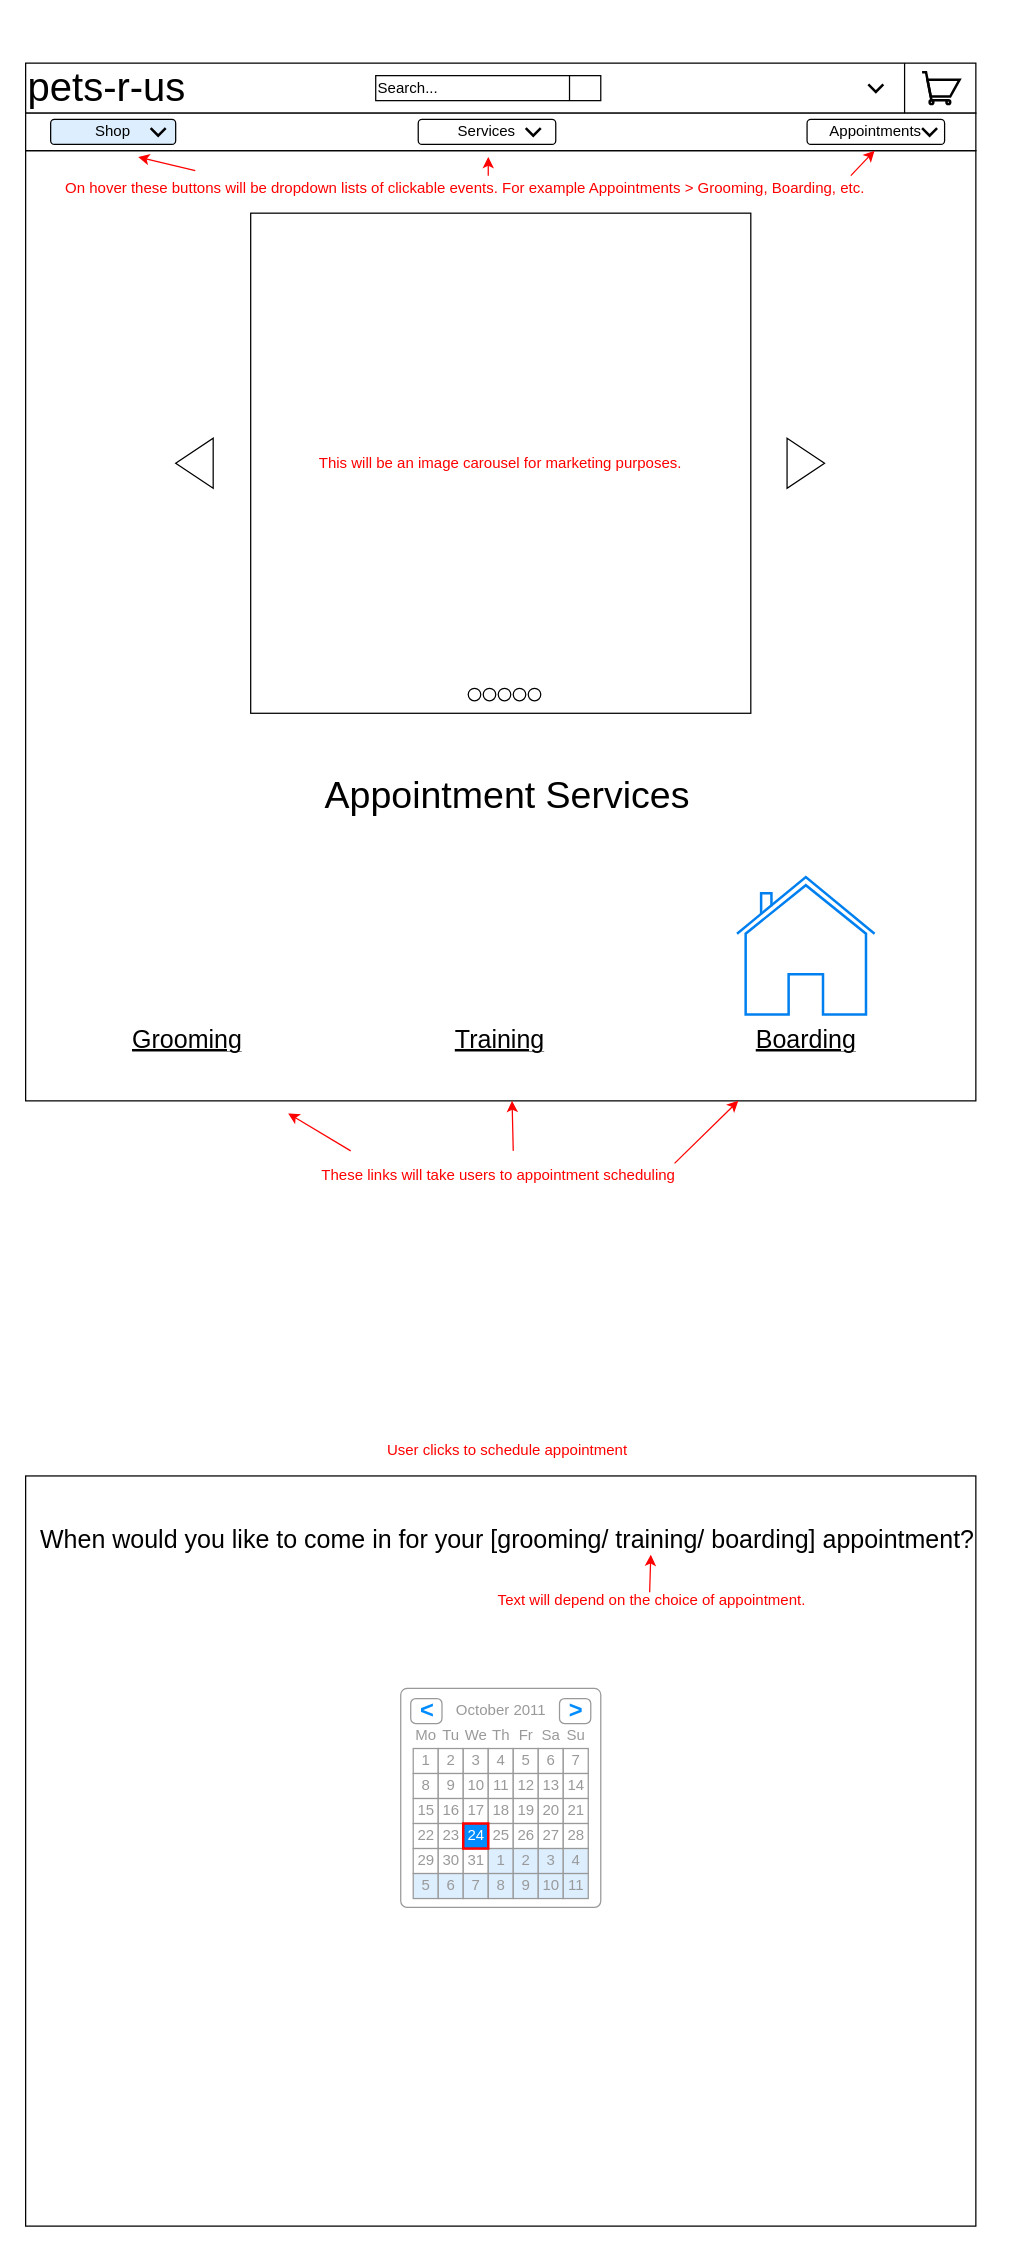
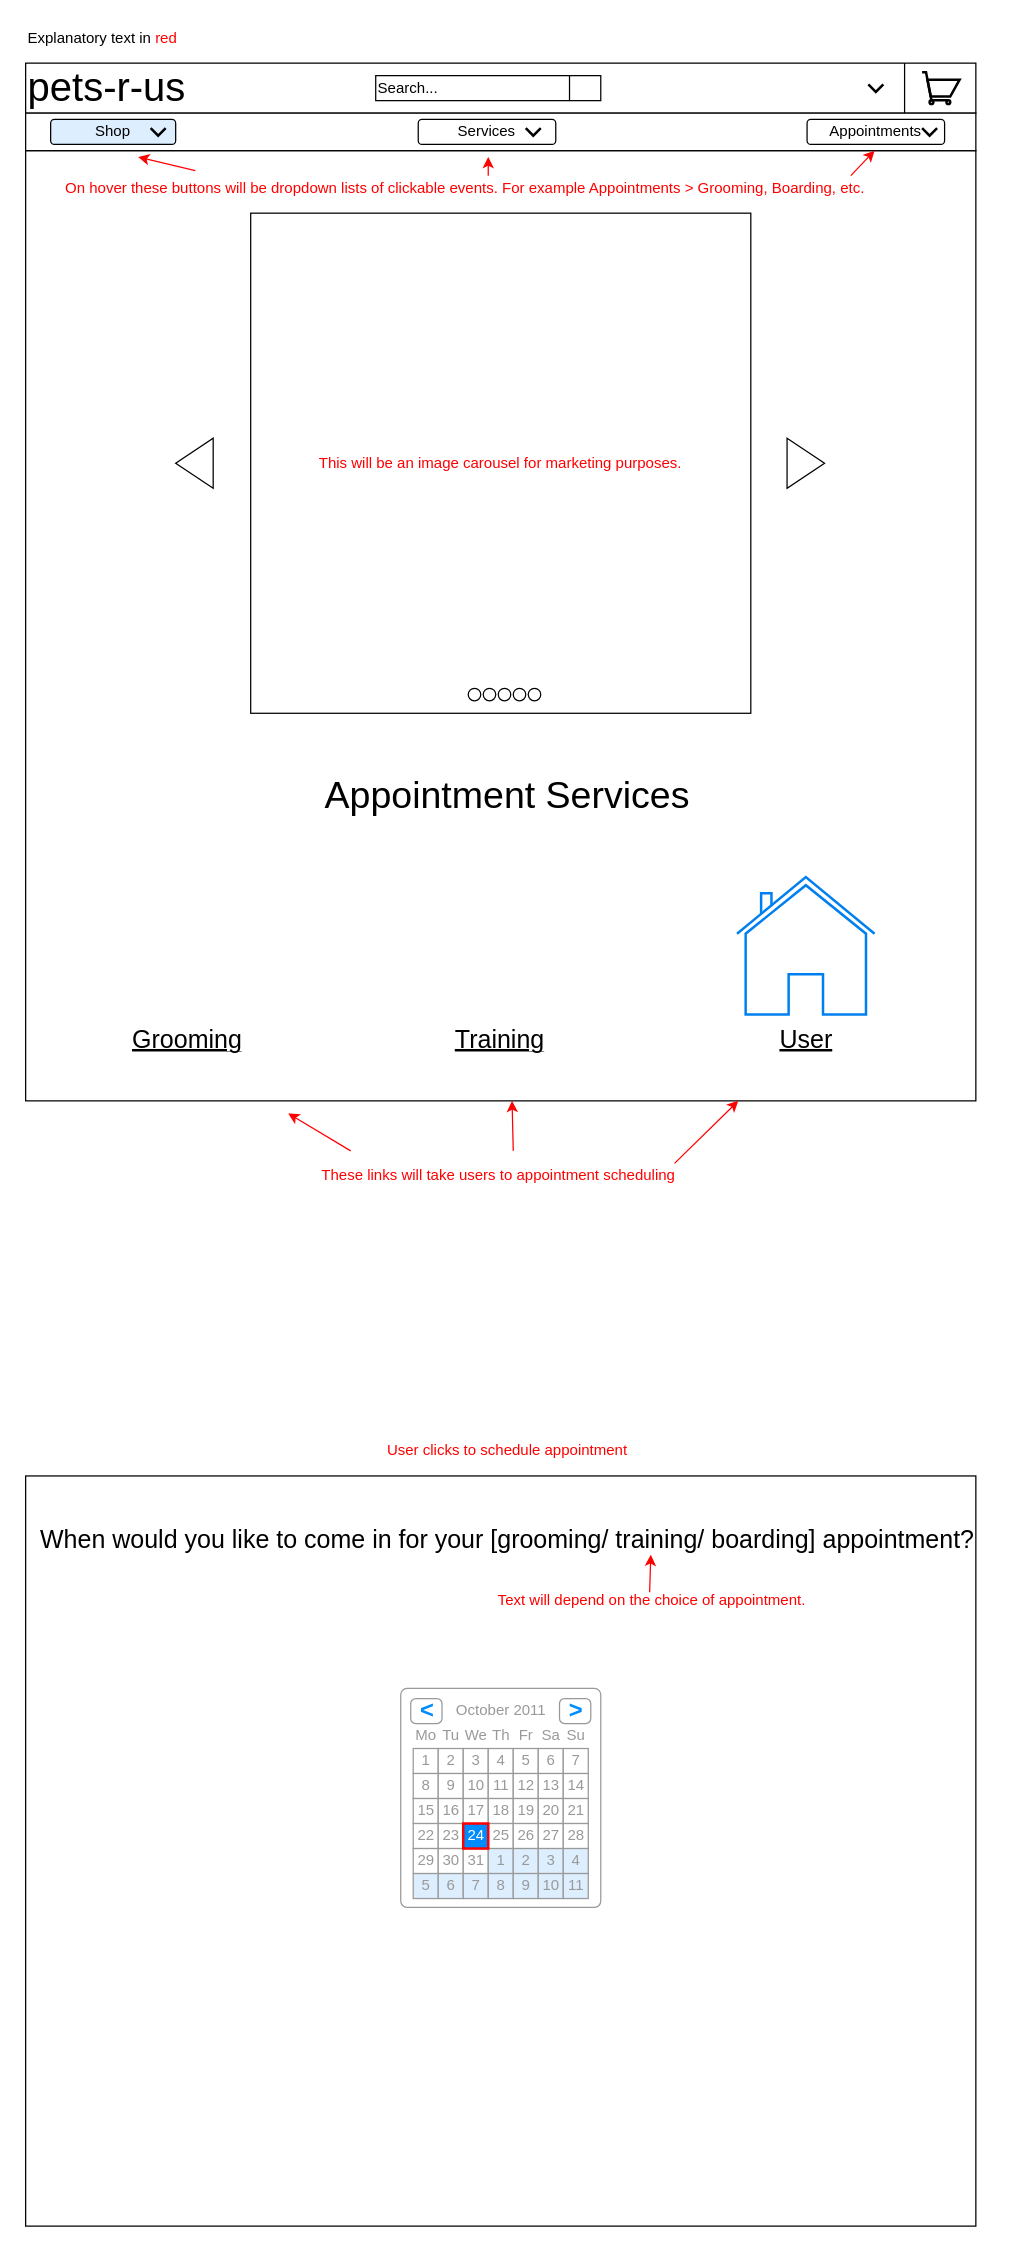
none -> (107, 38)
(806, 1038) -> (806, 1038)
